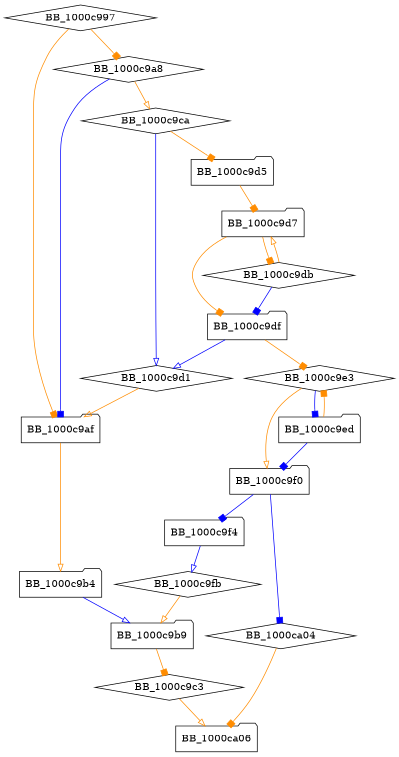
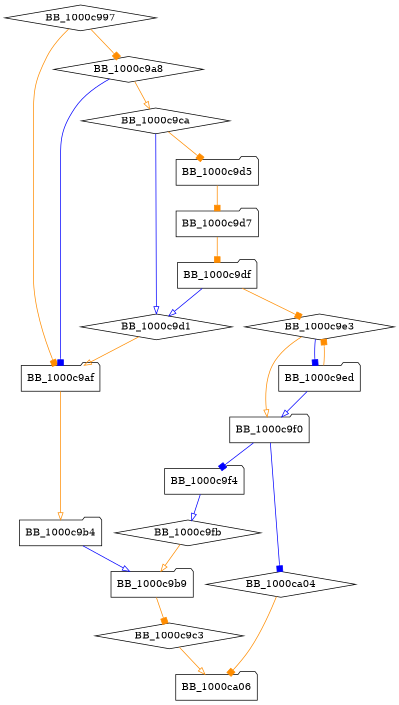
(279, 275) -> none
(297, 453) -> (297, 402)
